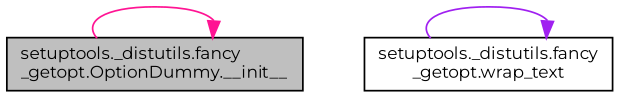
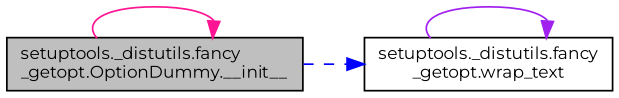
none -> (325, 64)
